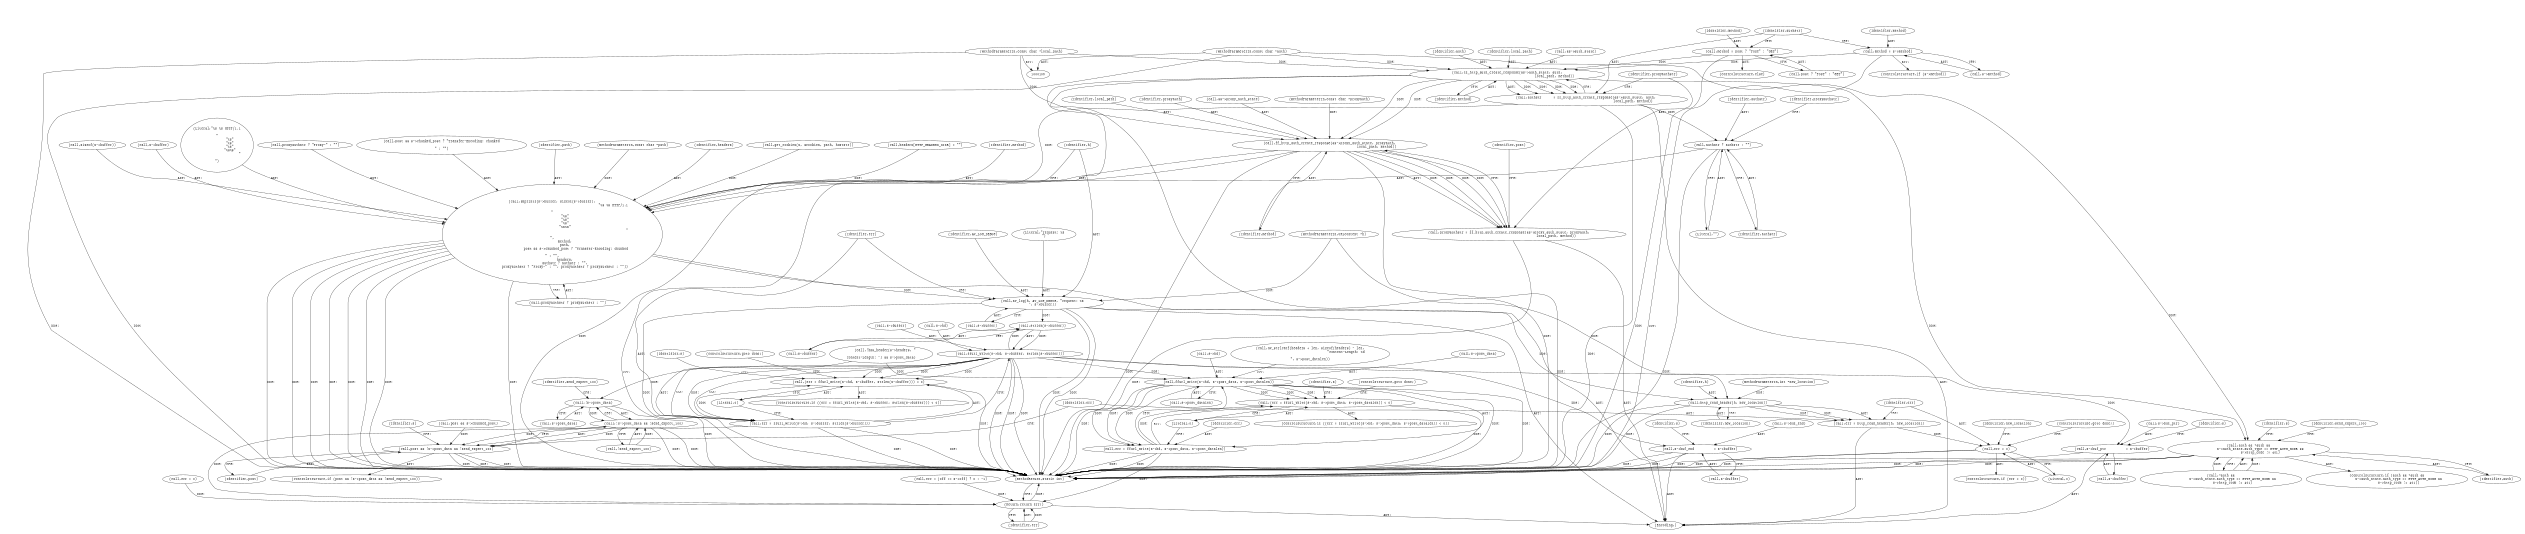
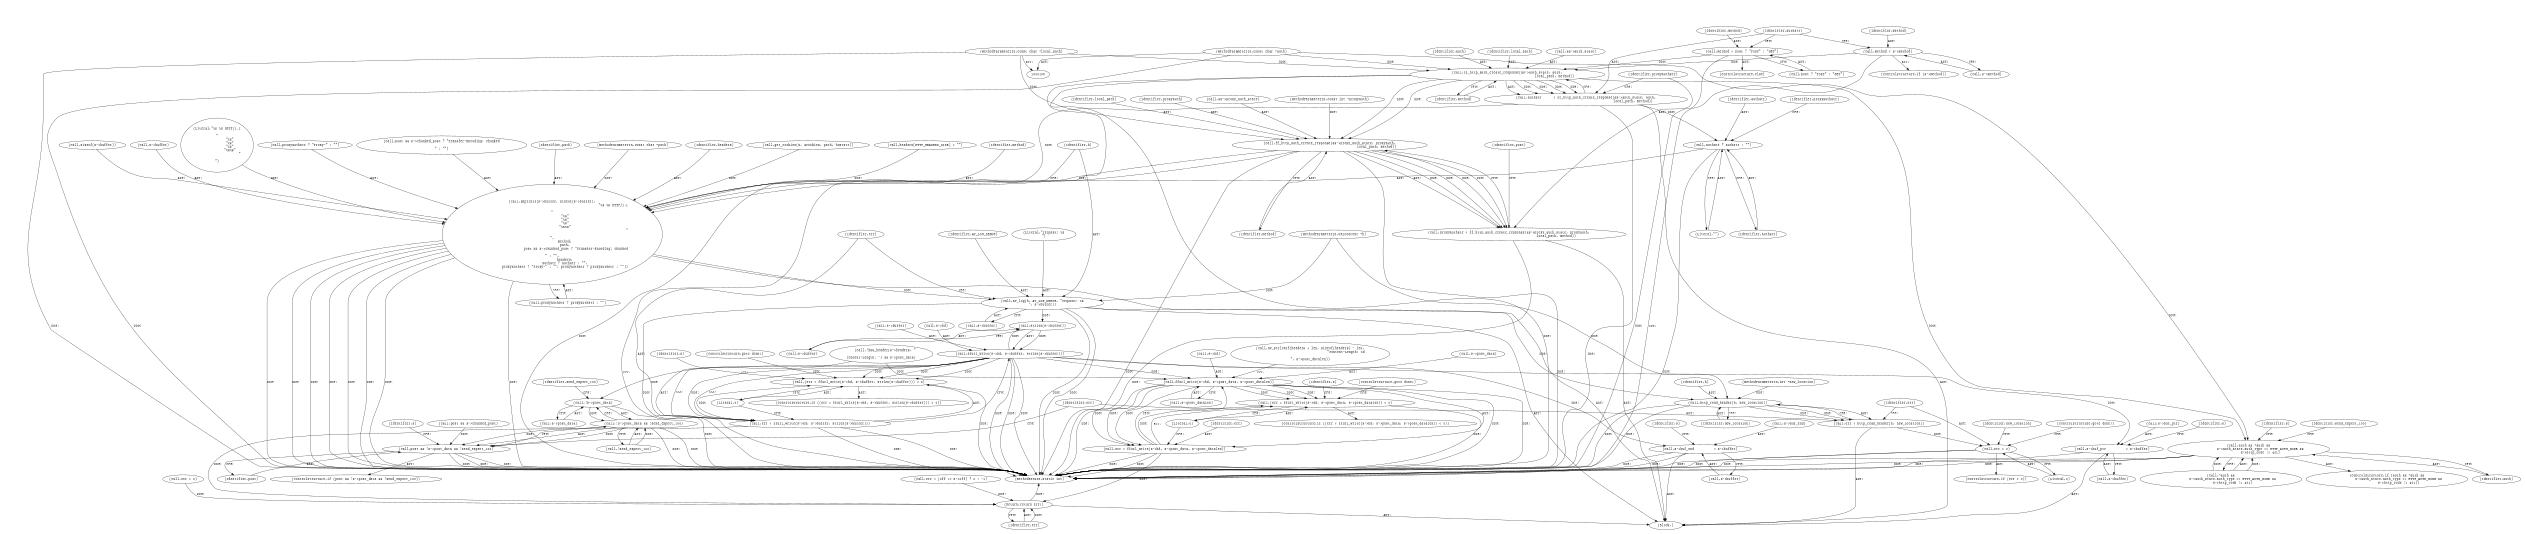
(1330, 99) -> (1330, 99)
none -> (1828, 410)
(1026, 490) -> none
(1666, 525) -> (1666, 525)
